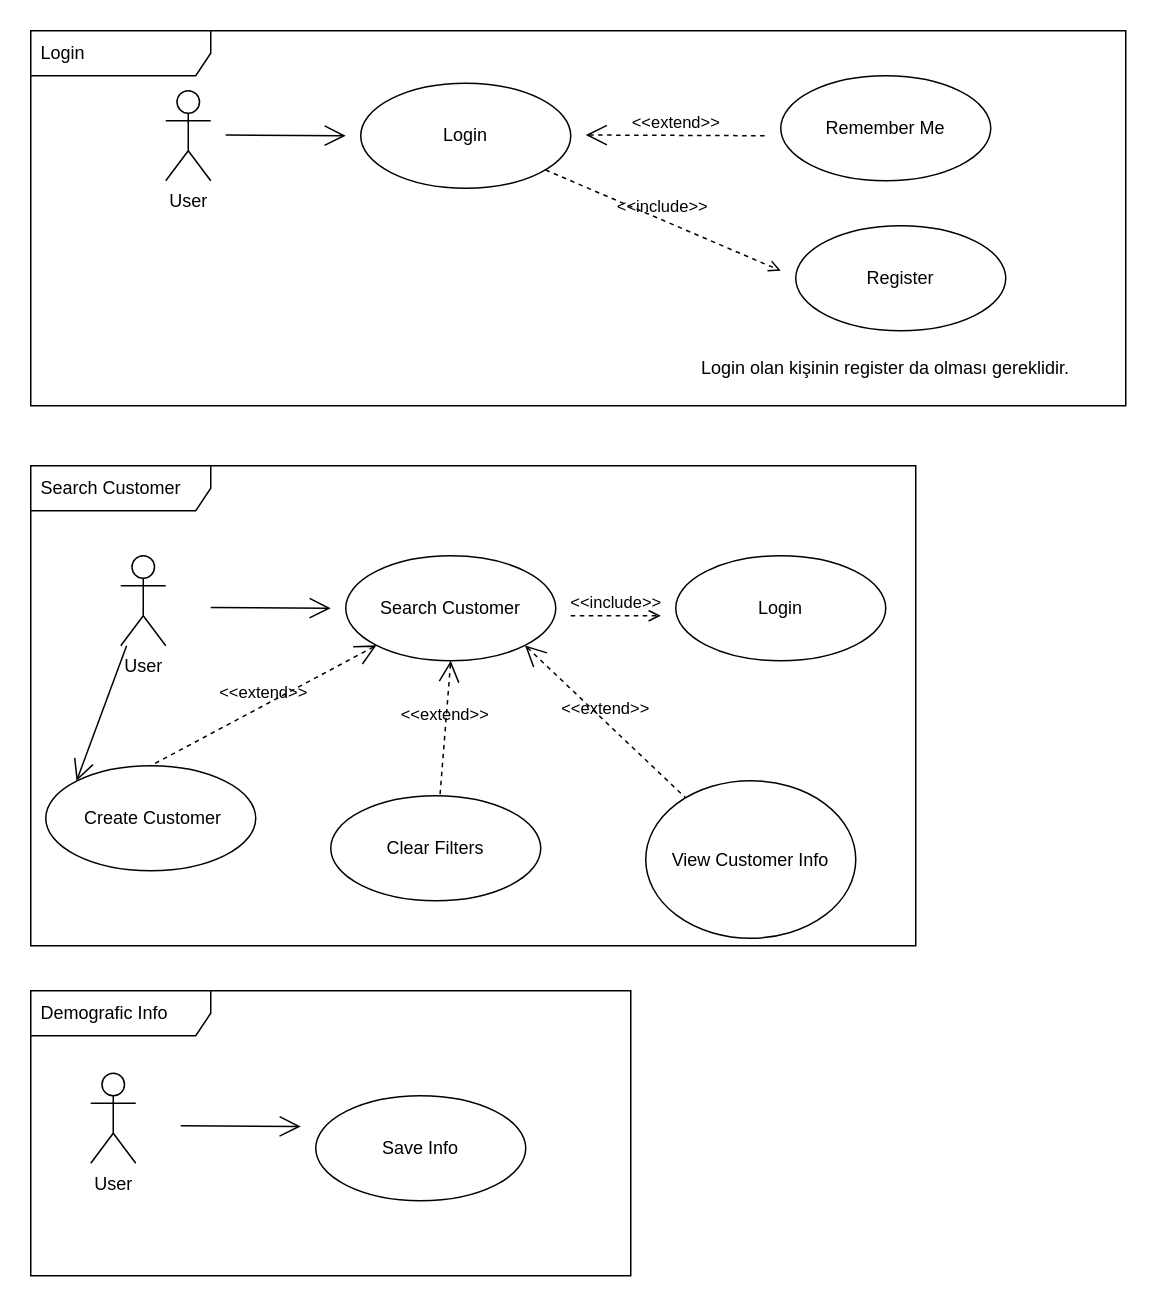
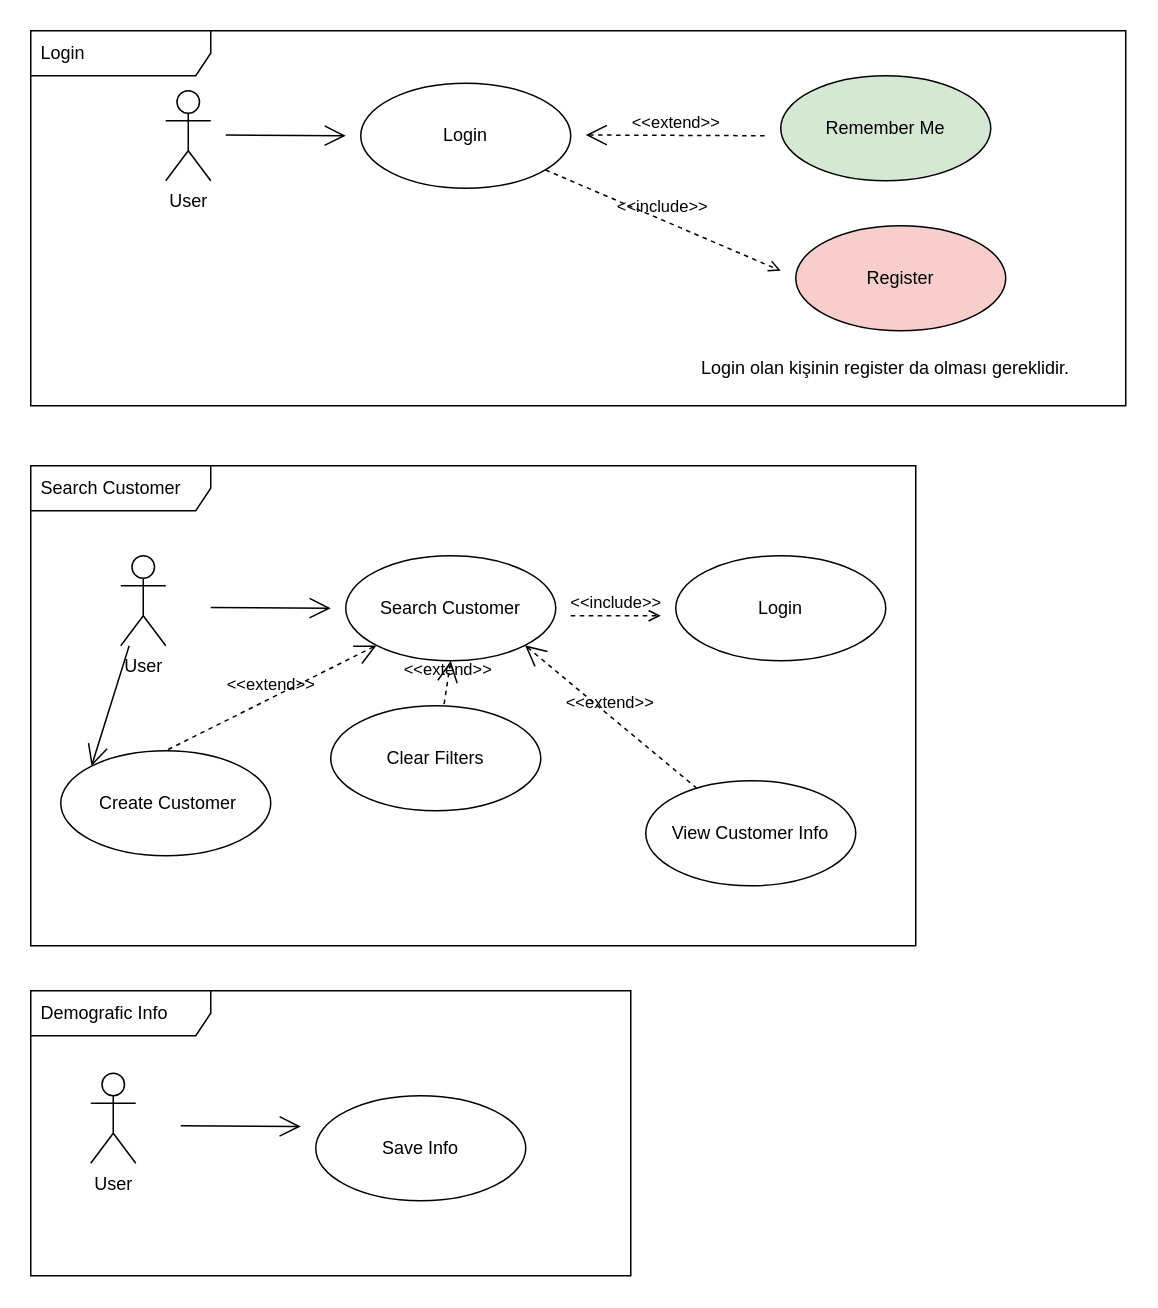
(886, 128) -> (886, 128)
(901, 278) -> (901, 278)
(151, 818) -> (166, 803)
(436, 848) -> (436, 758)
(751, 860) -> (751, 833)
